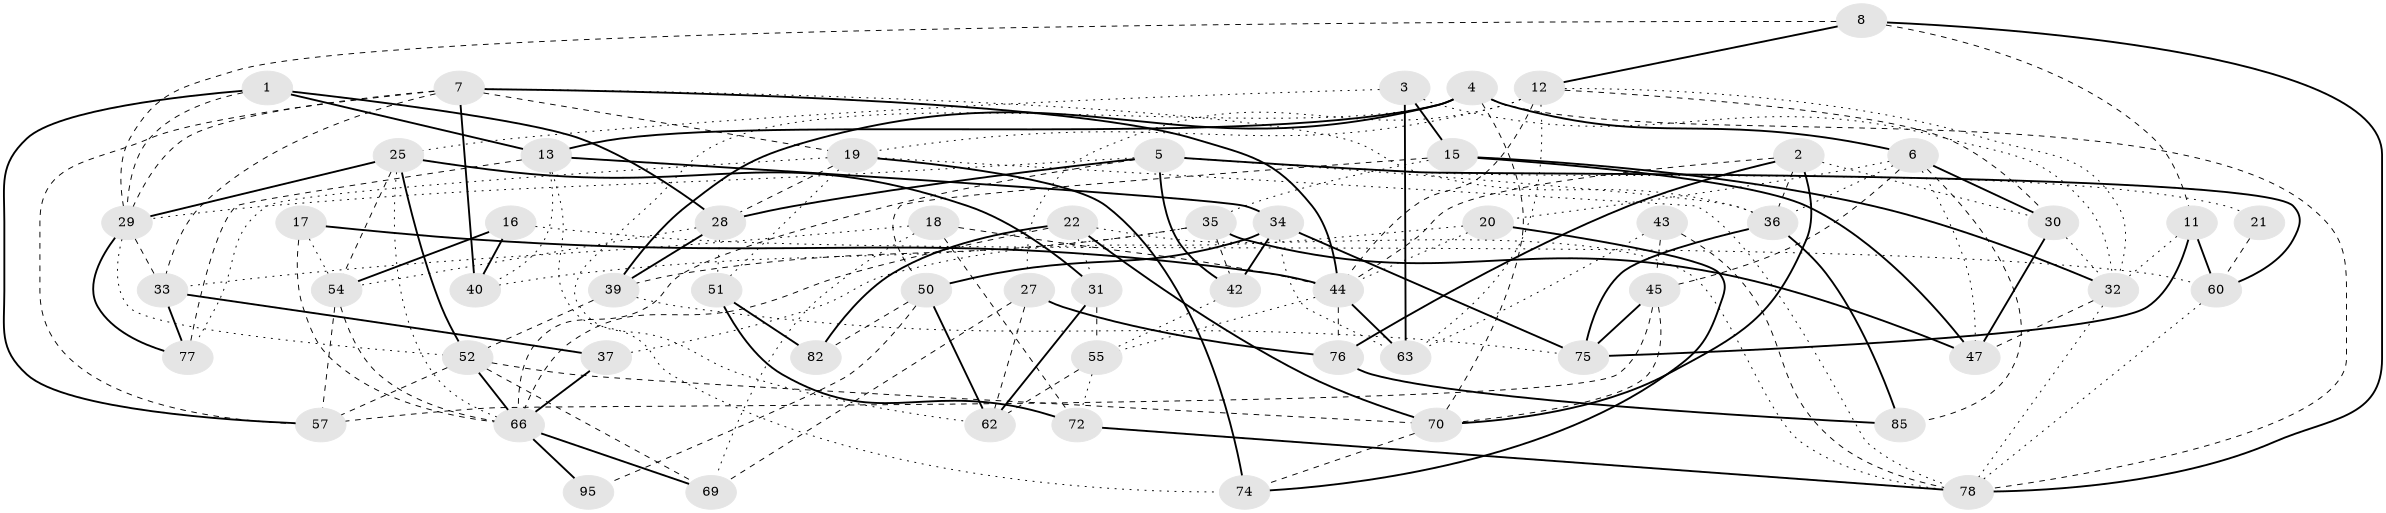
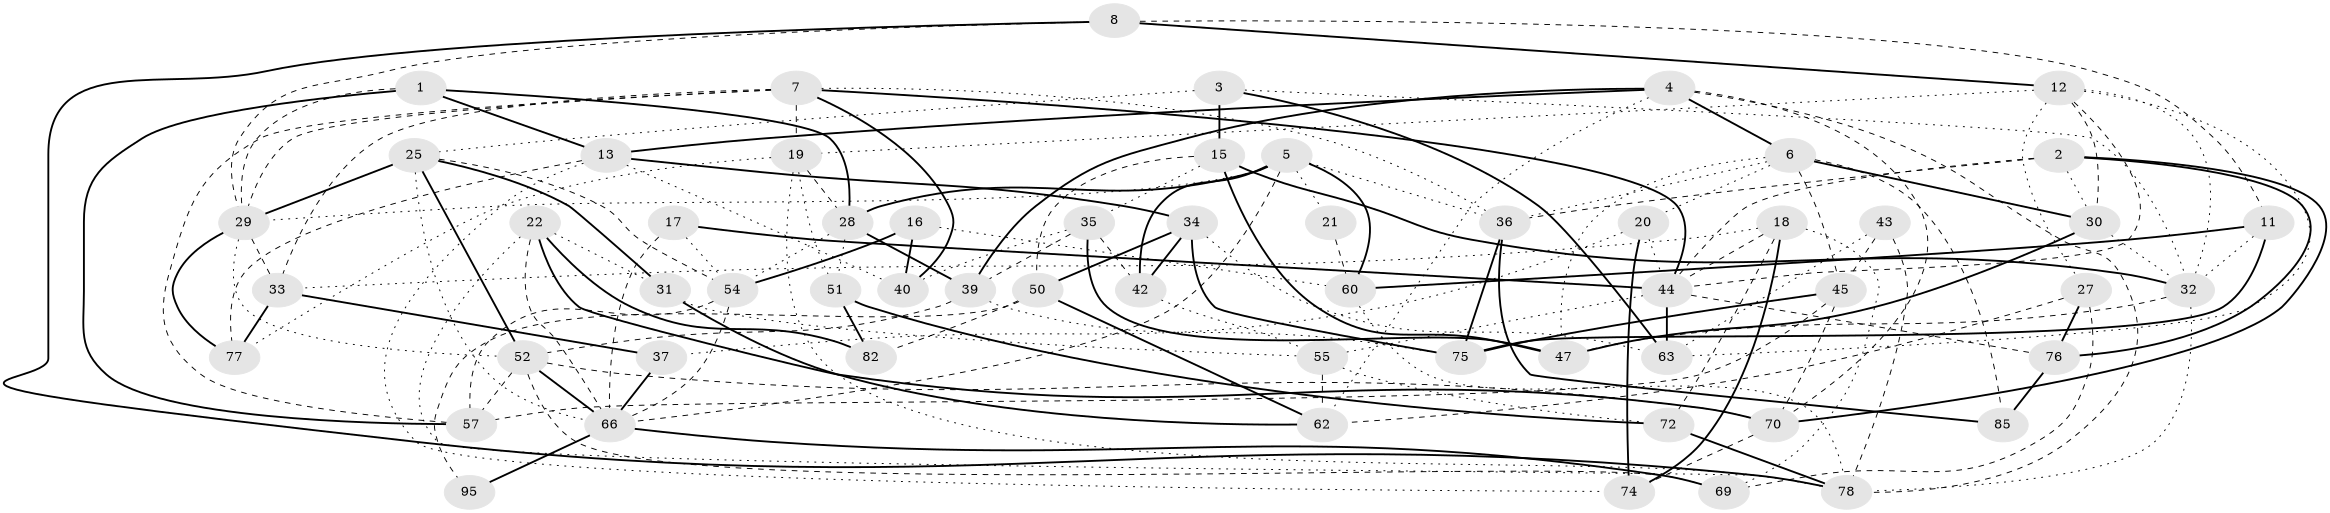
(1123, 222) -> (1744, 370)
(1097, 324) -> (1051, 345)
